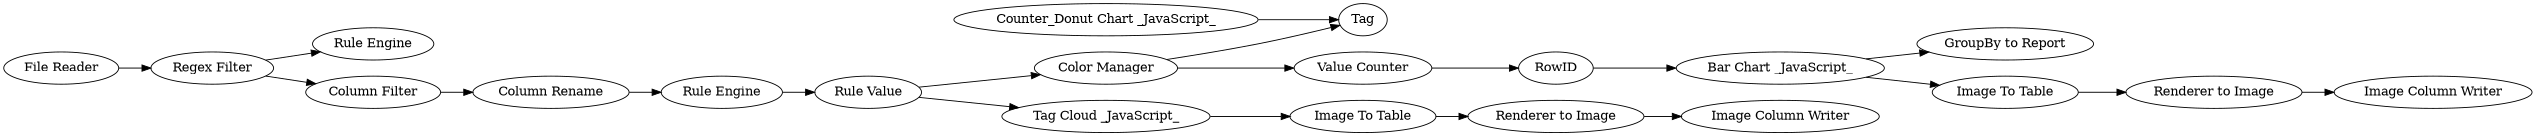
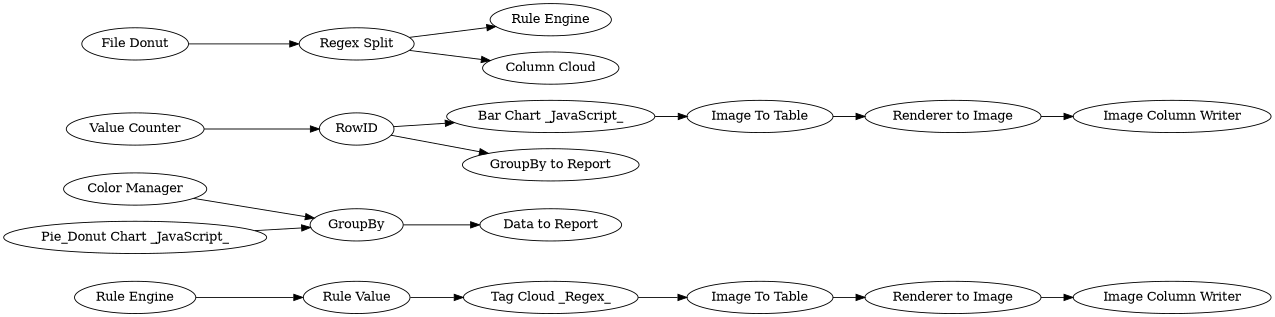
(1106, 20) -> (135, 237)
(1363, 20) -> (357, 225)
(1893, 56) -> (435, 143)
(61, 68) -> (135, 44)
(212, 68) -> (357, 44)
(1231, 68) -> none
(975, 81) -> none
(373, 92) -> (551, 68)
(551, 92) -> none
(1106, 116) -> (551, 297)
none -> (551, 225)
